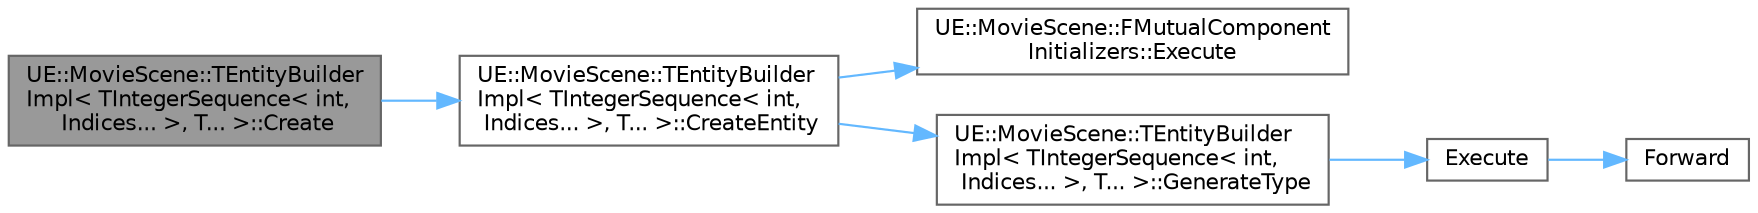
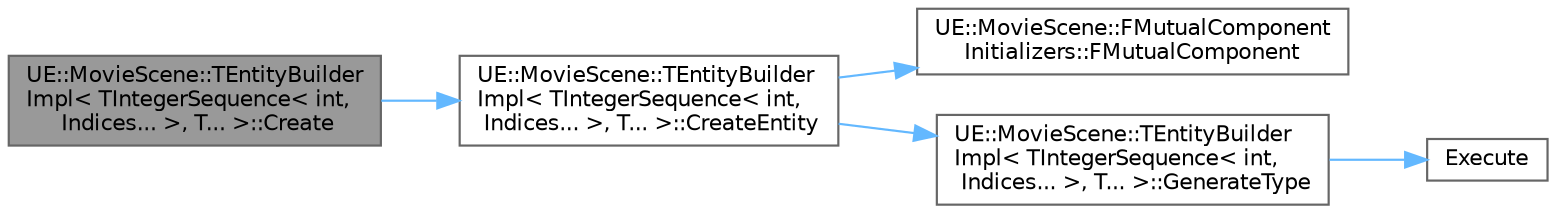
(1133, 42) -> (1133, 42)
(1688, 160) -> none
